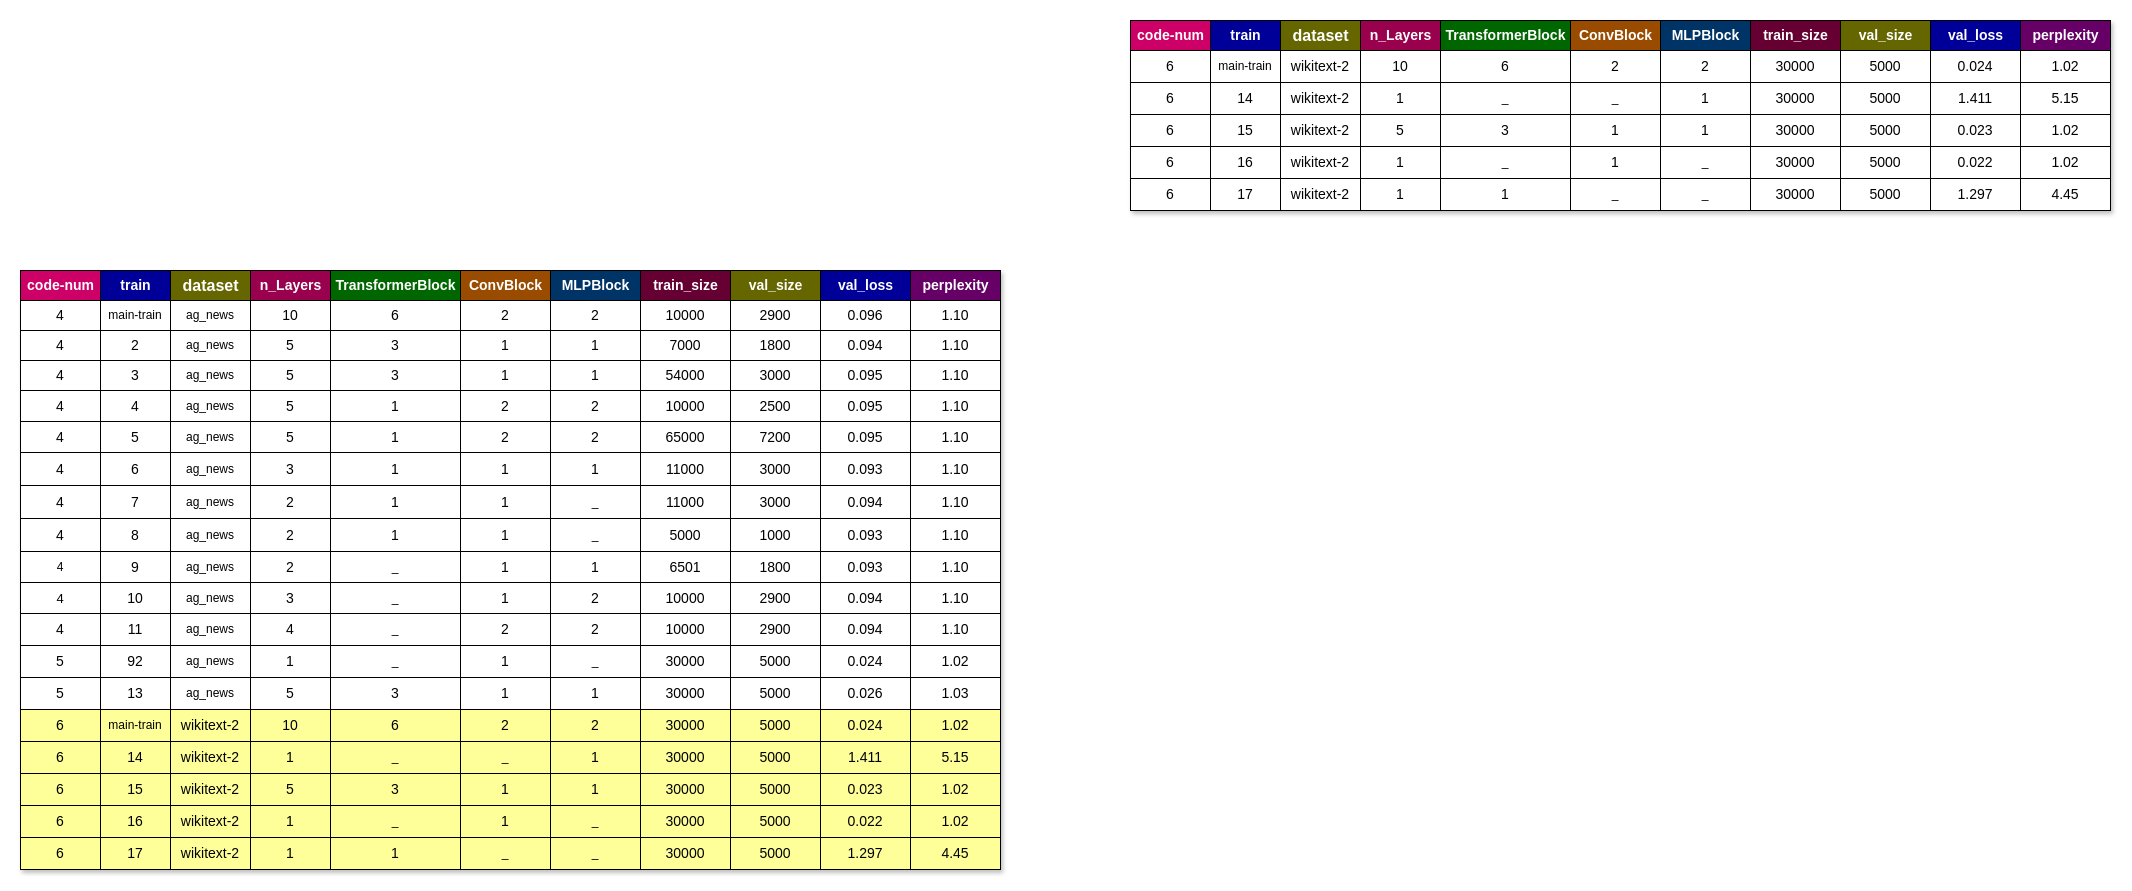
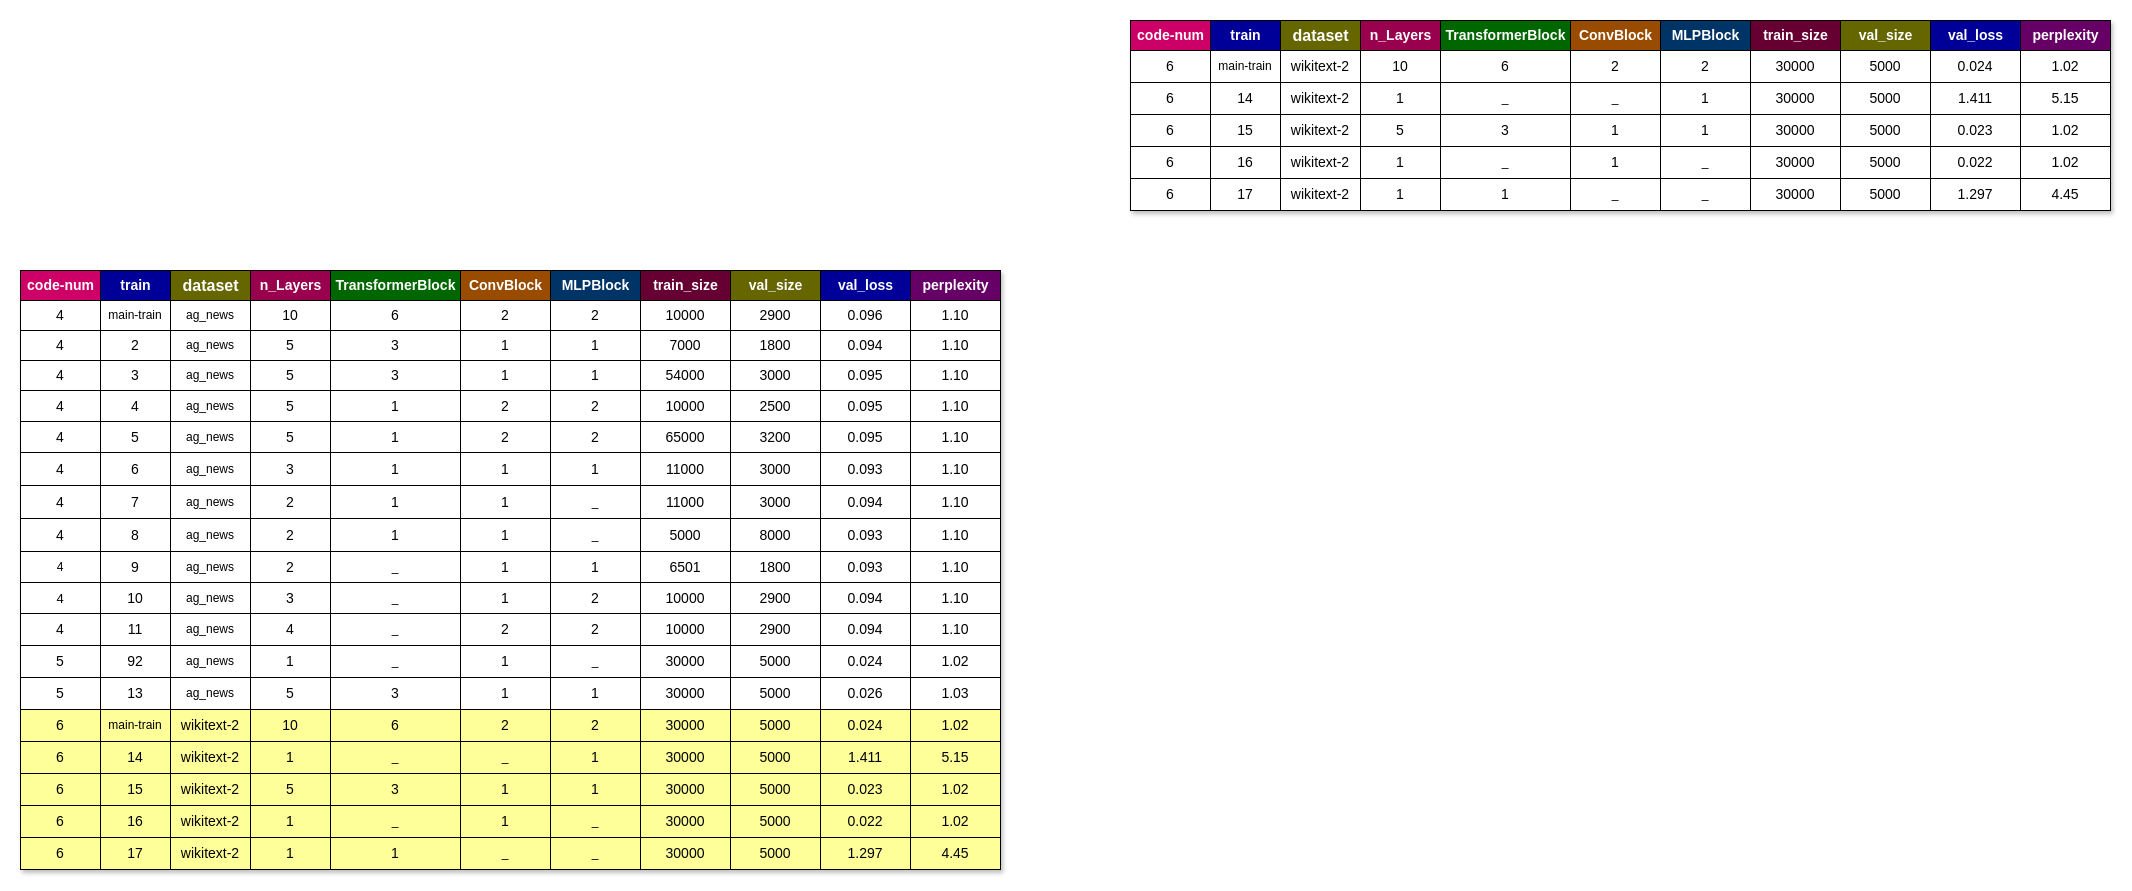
(776, 438) -> (776, 438)
(776, 536) -> (776, 536)
